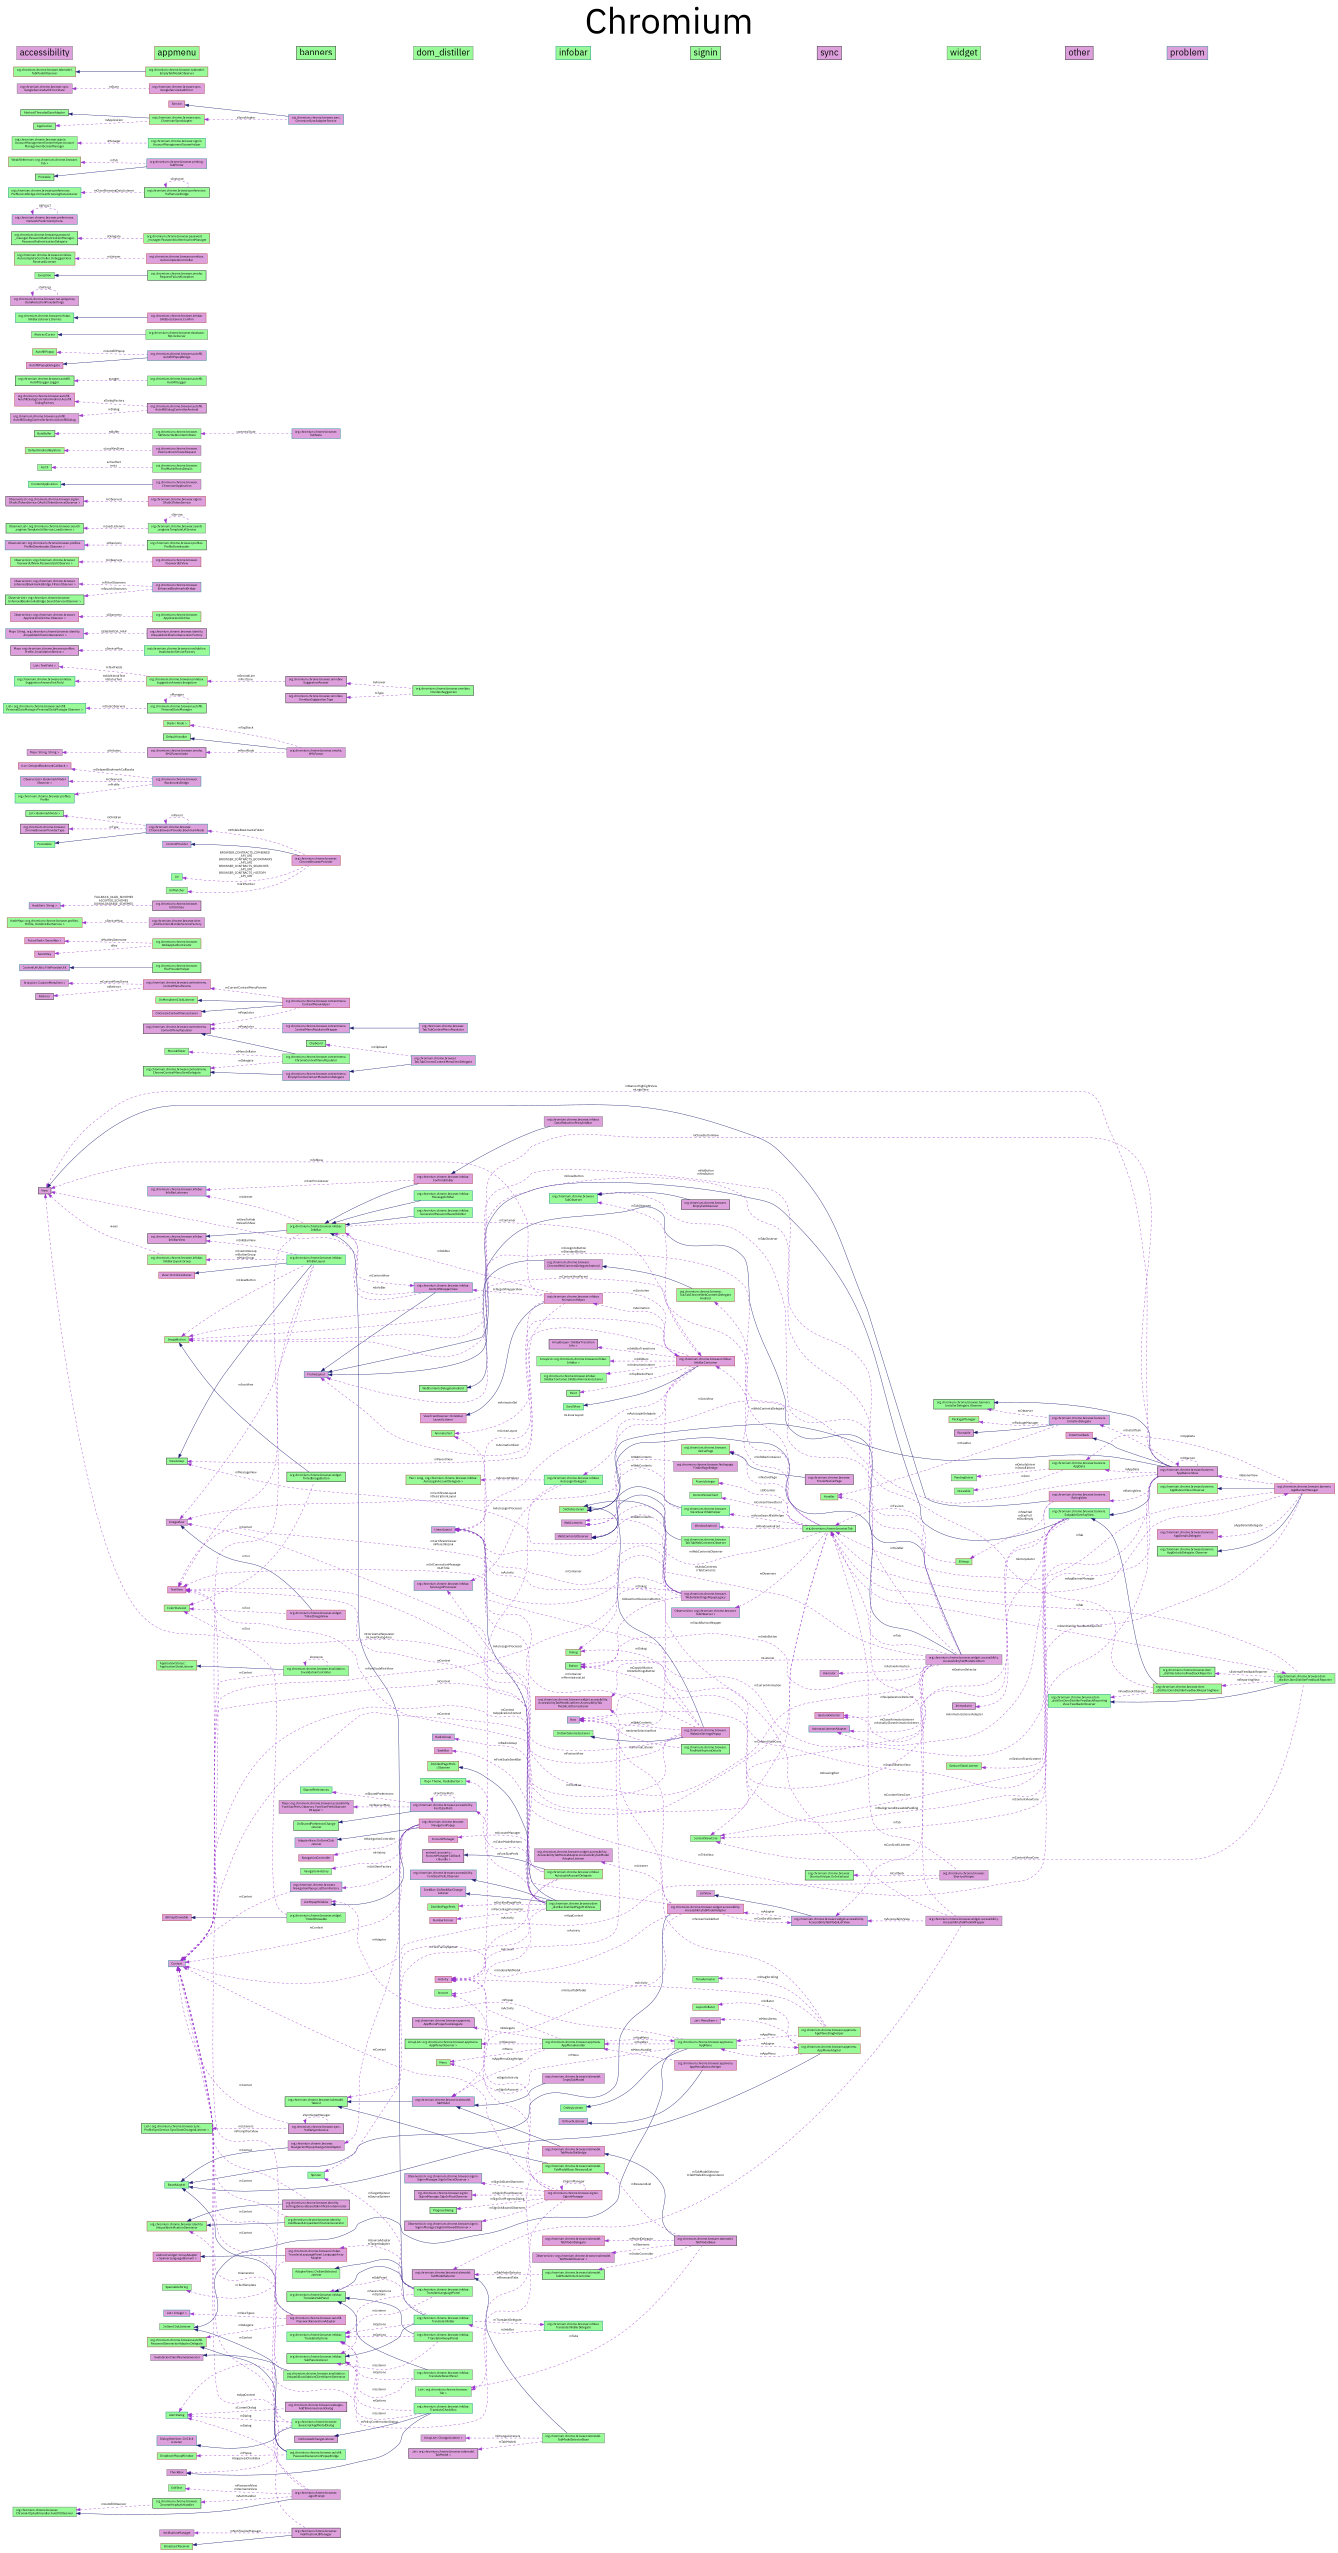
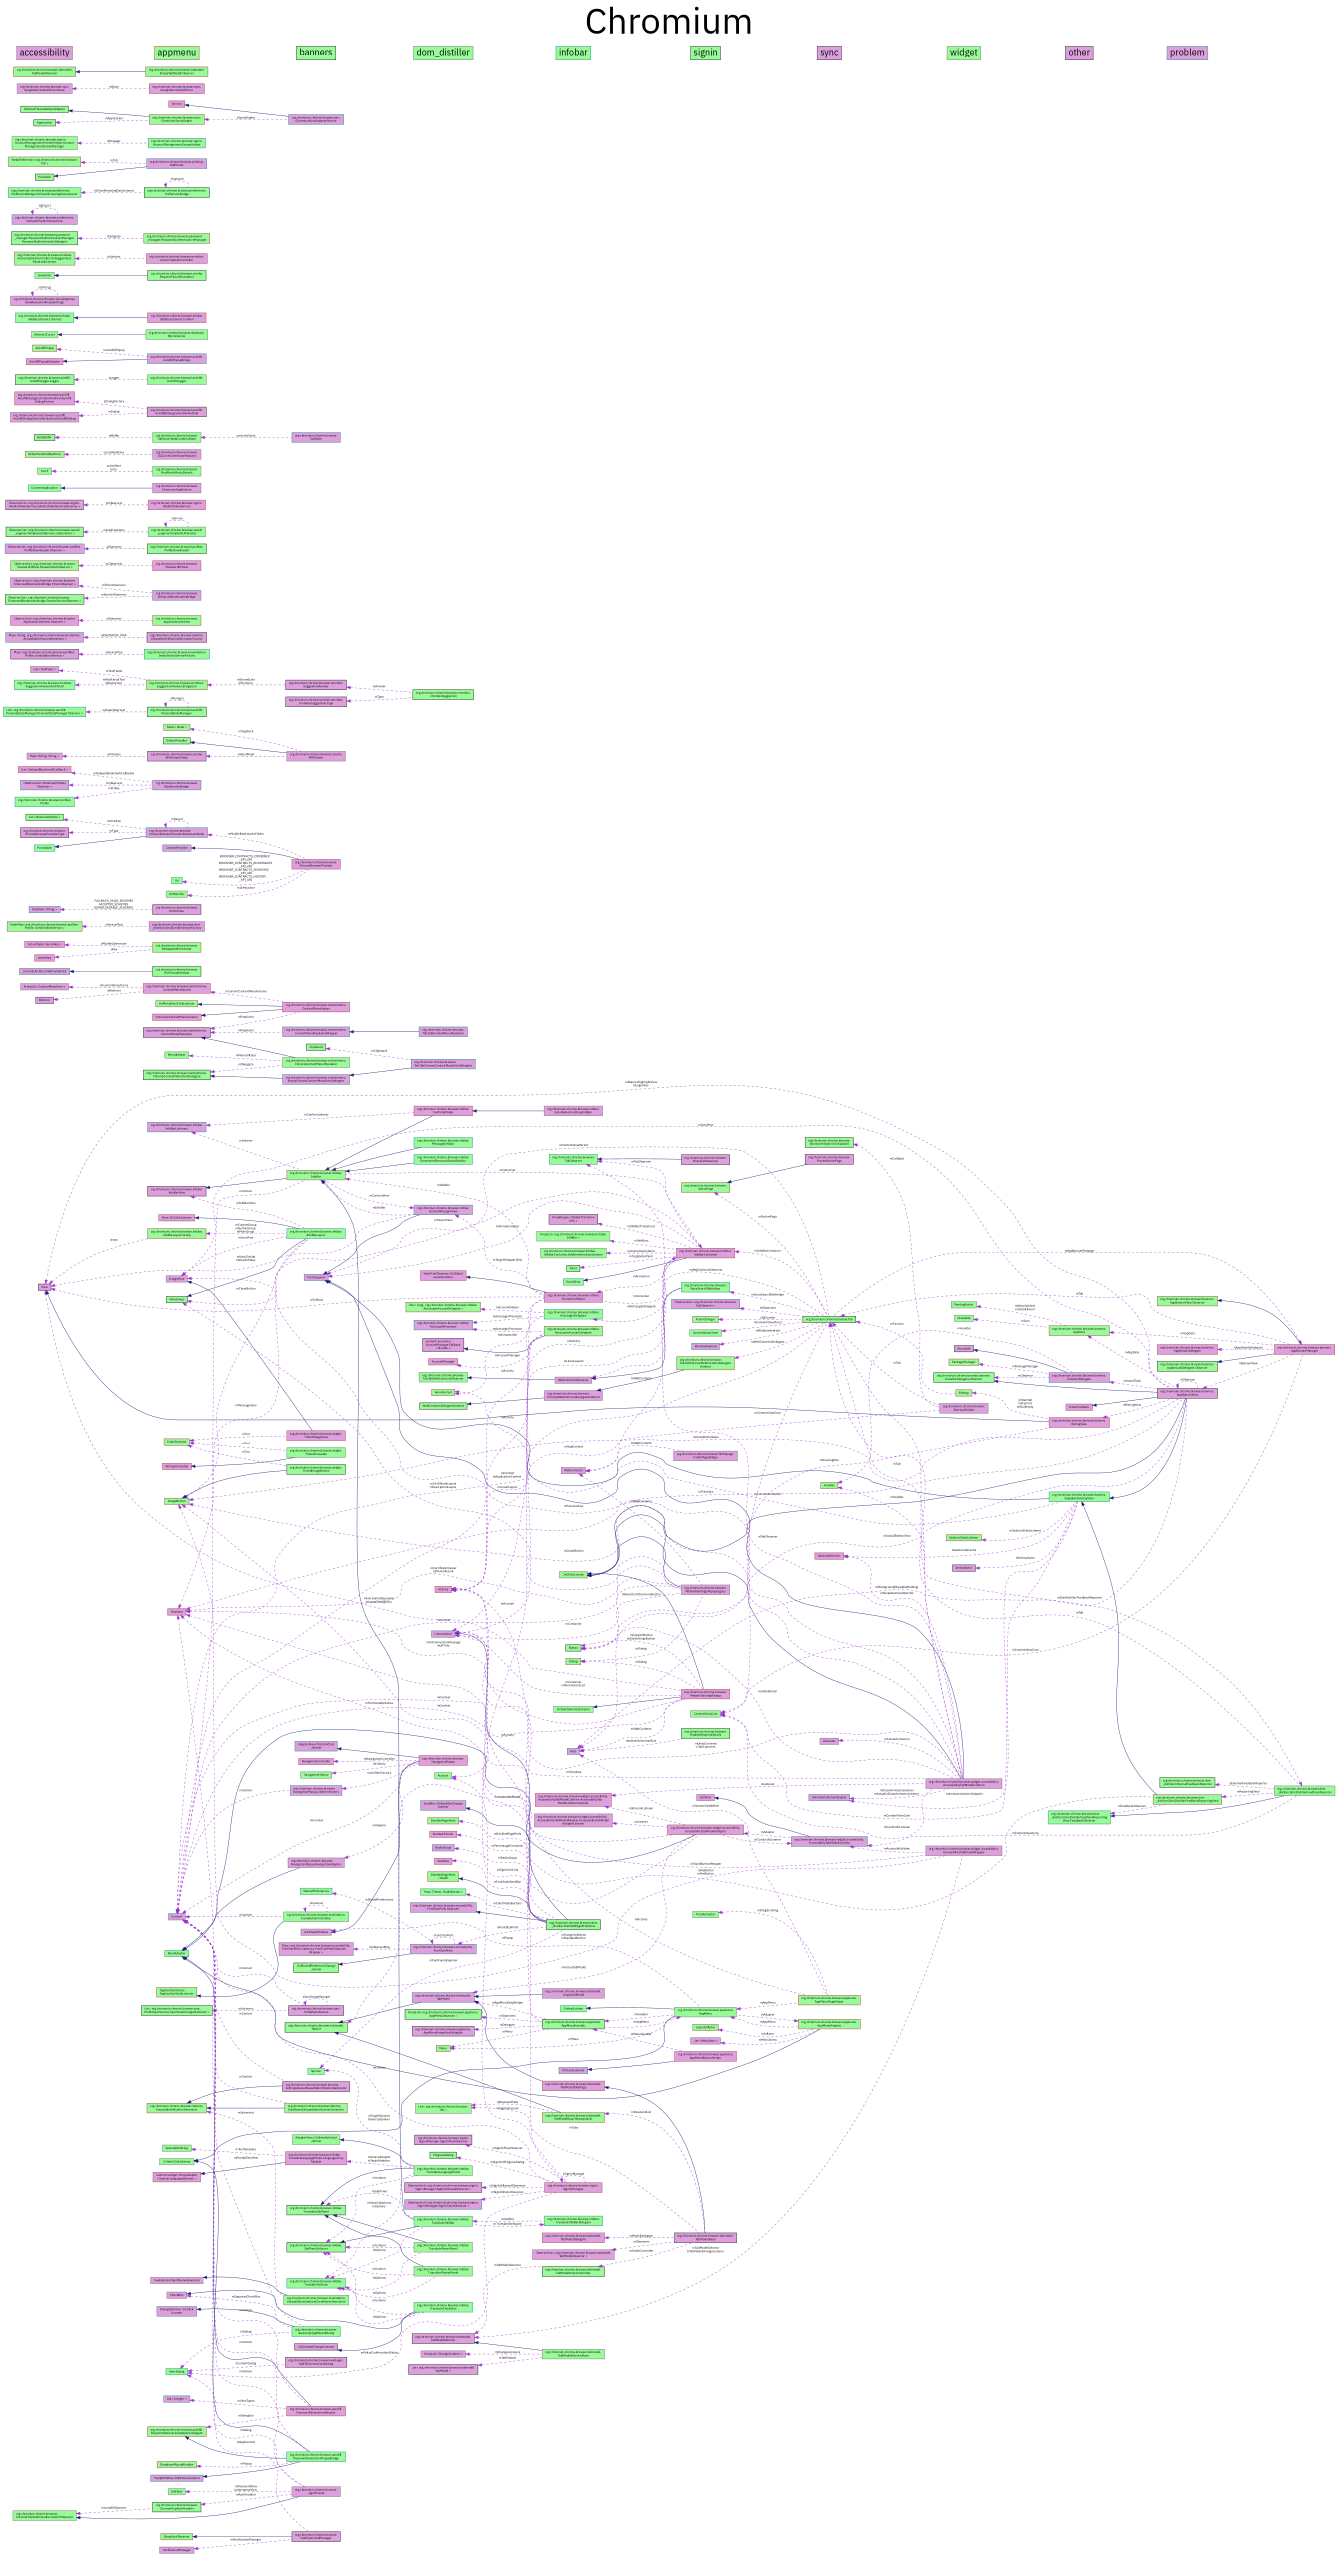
(640, 1495) -> (513, 1379)
(443, 1766) -> (443, 1877)
none -> (177, 2478)
